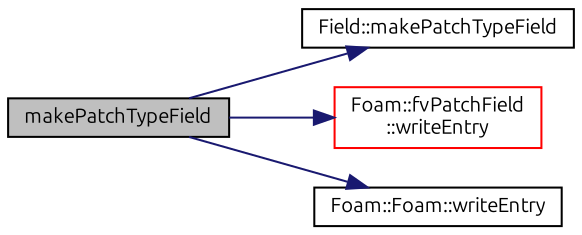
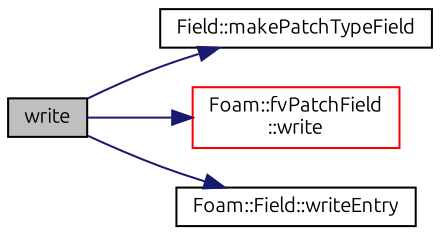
(119, 118) -> (48, 118)
(438, 118) -> (296, 118)
(438, 207) -> (296, 207)
